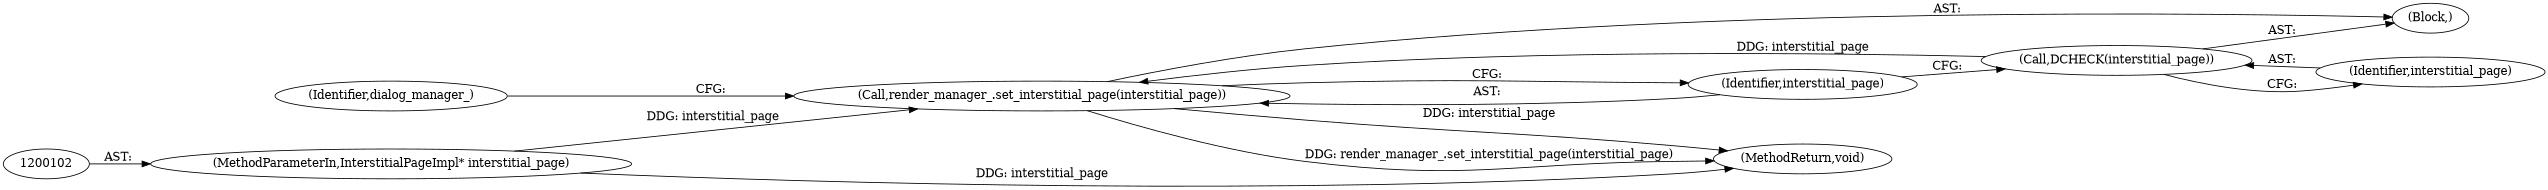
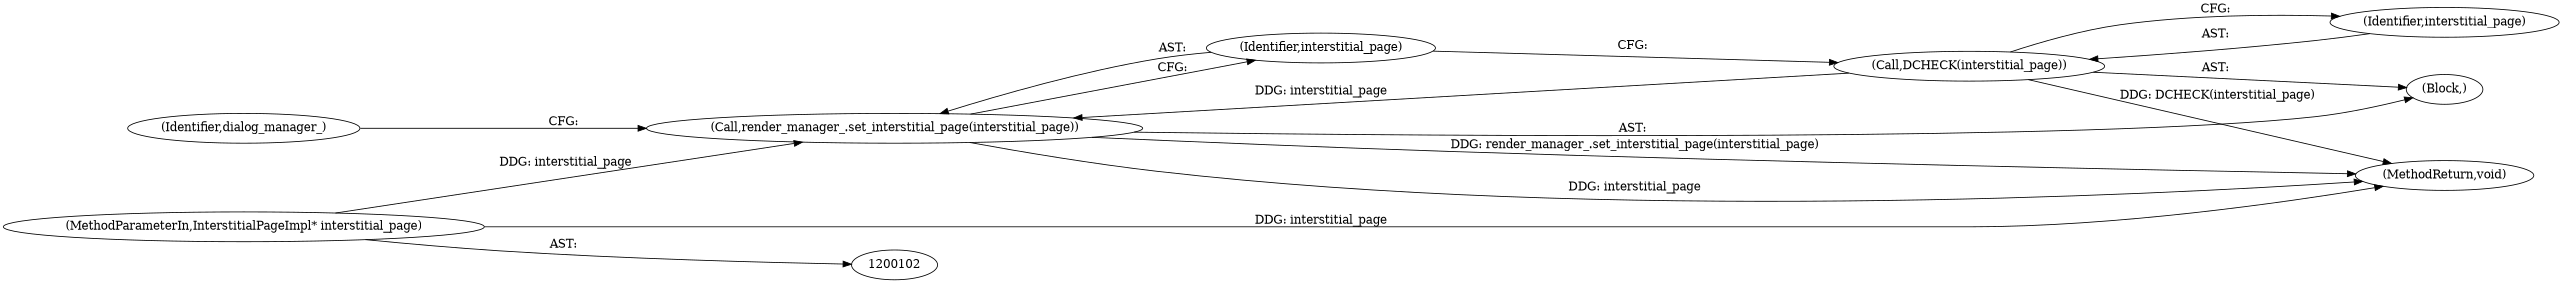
none -> (2197, 119)
(116, 164) -> (604, 256)
